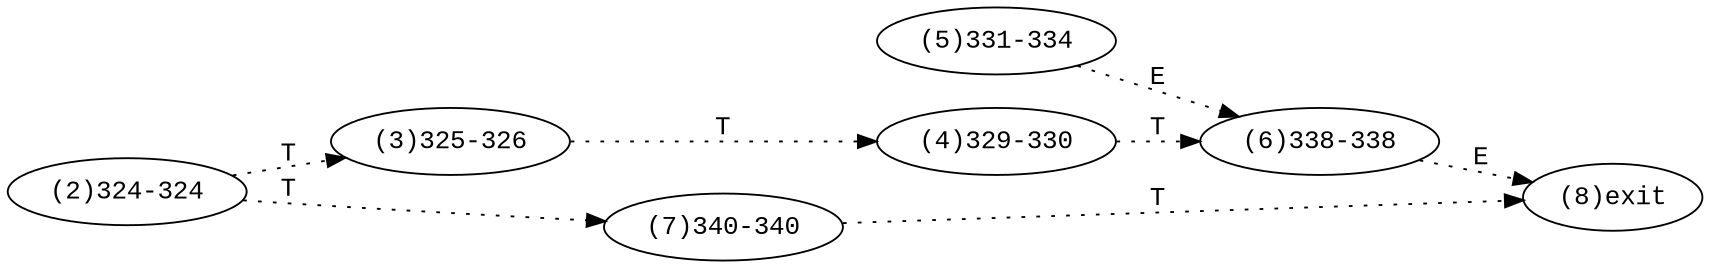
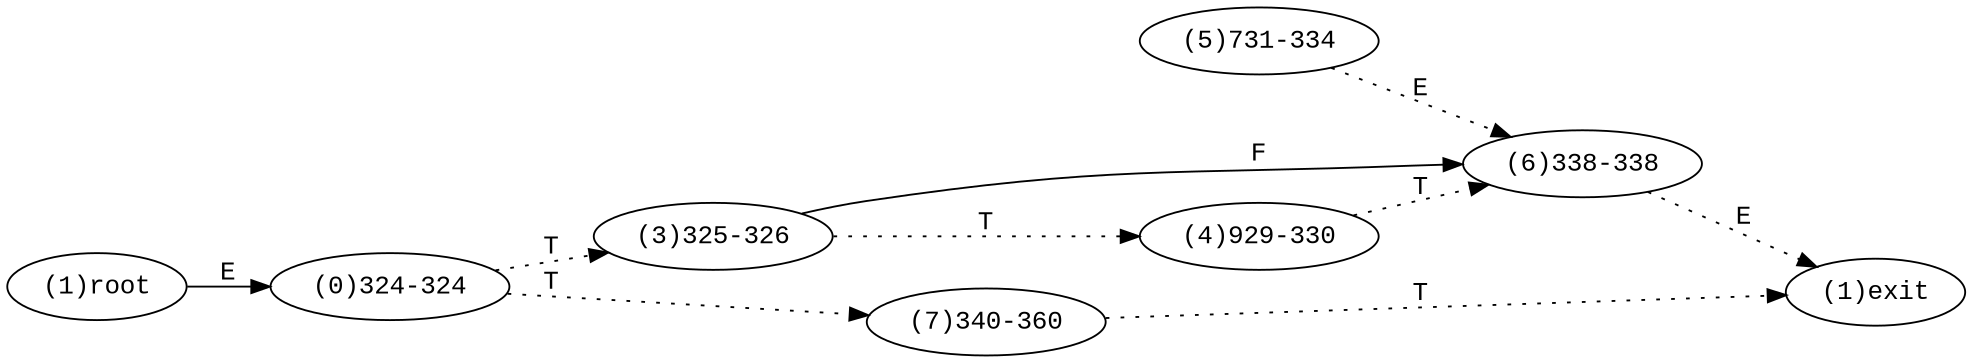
(996, 41) -> (1259, 41)
(996, 141) -> (1259, 236)
none -> (1121, 174)
(127, 192) -> (390, 287)
(1613, 197) -> (1875, 292)
(723, 227) -> (986, 322)
none -> (97, 287)
